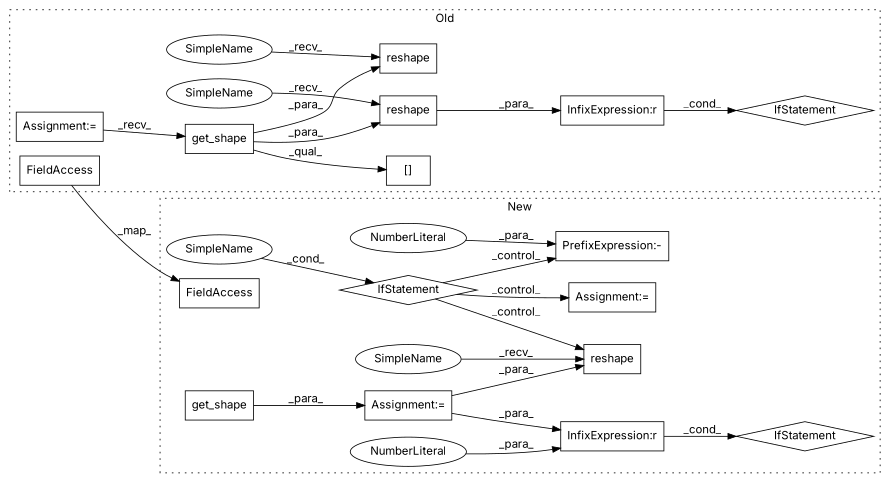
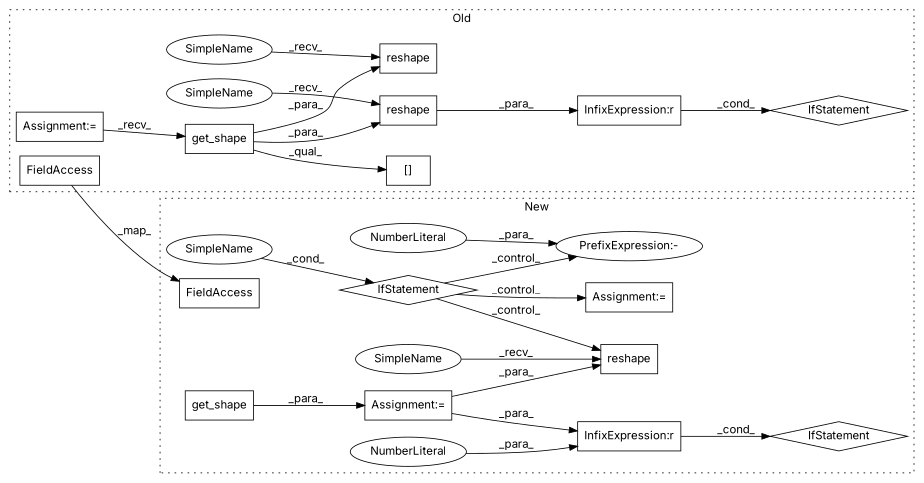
(612, 246) -> (629, 246)
